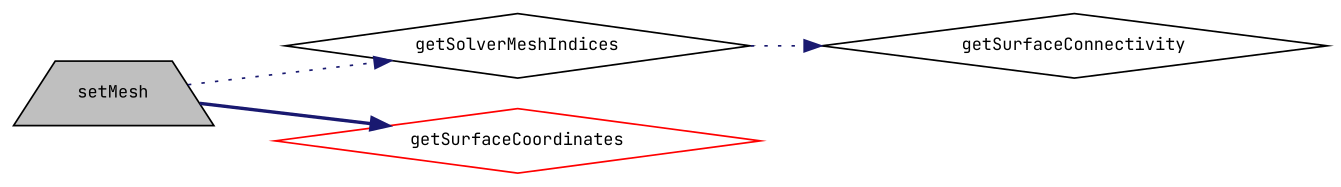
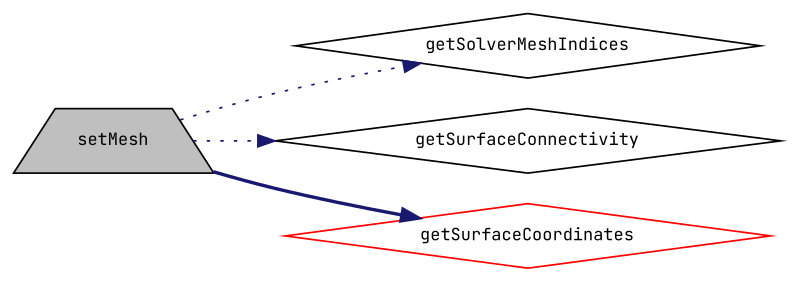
(777, 46) -> (225, 141)
